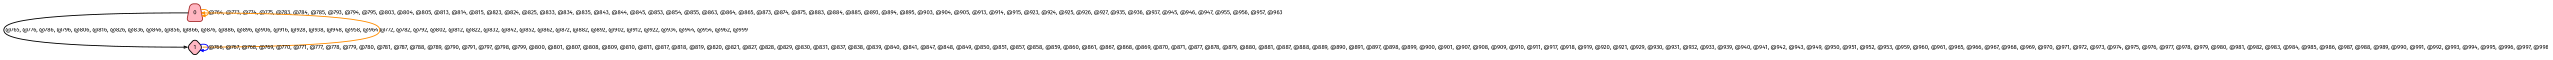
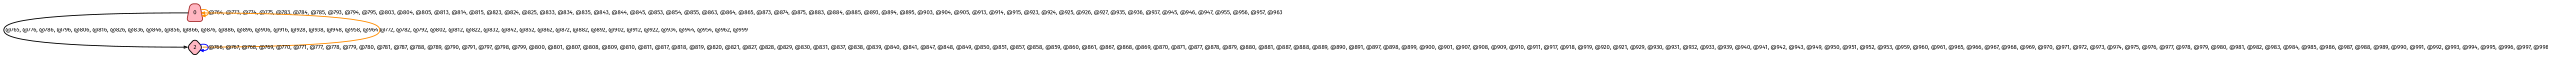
(195, 47) -> (195, 47)
